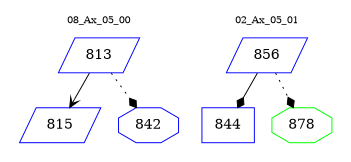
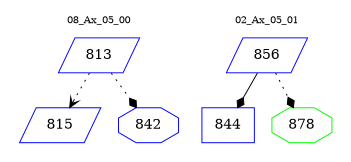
(82, 86) -> (82, 86)
